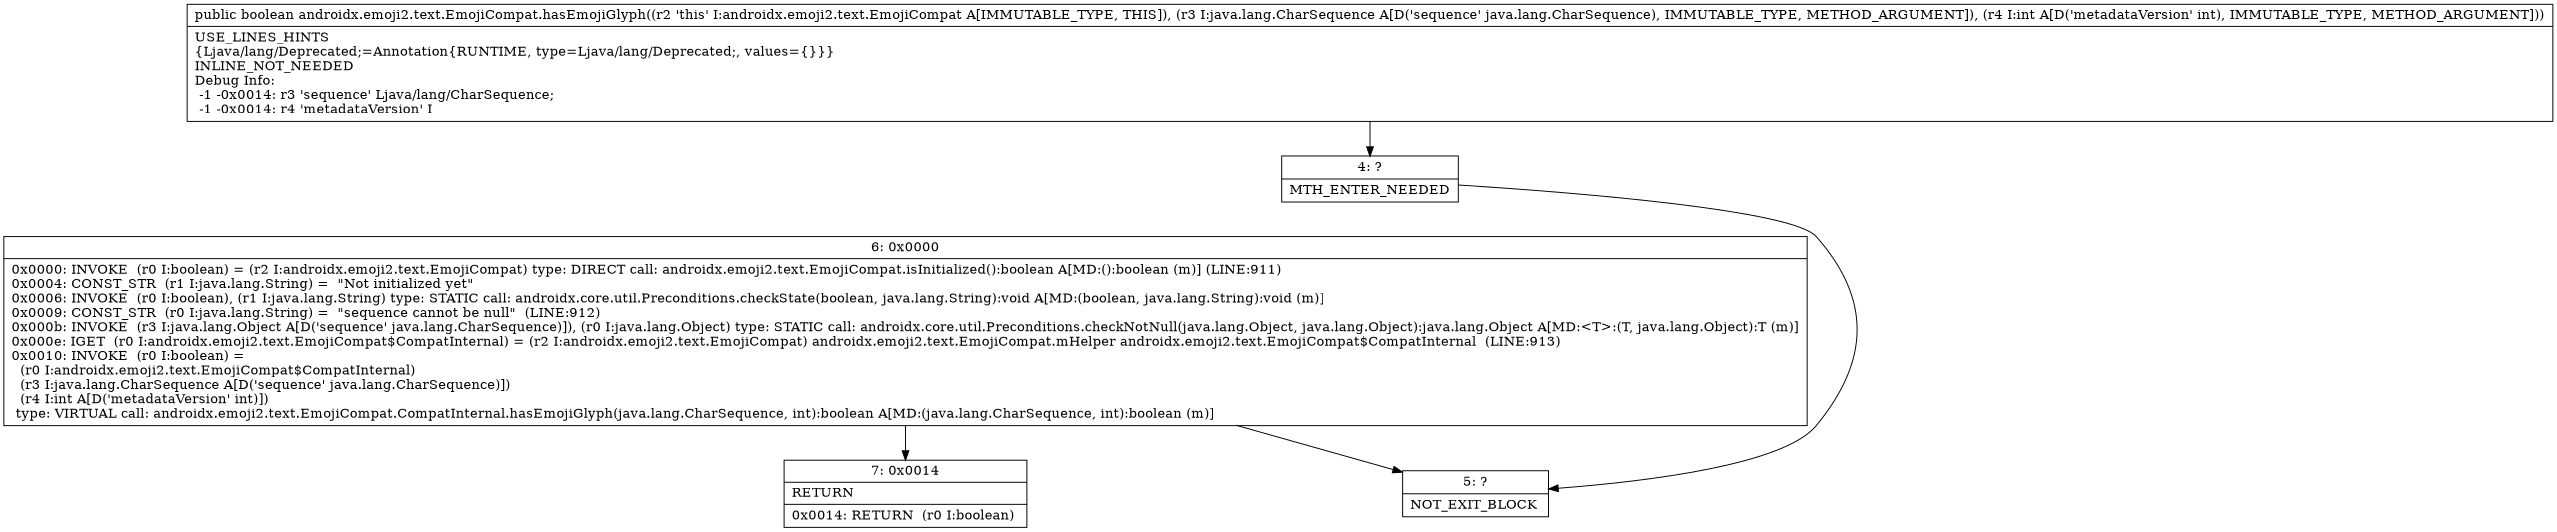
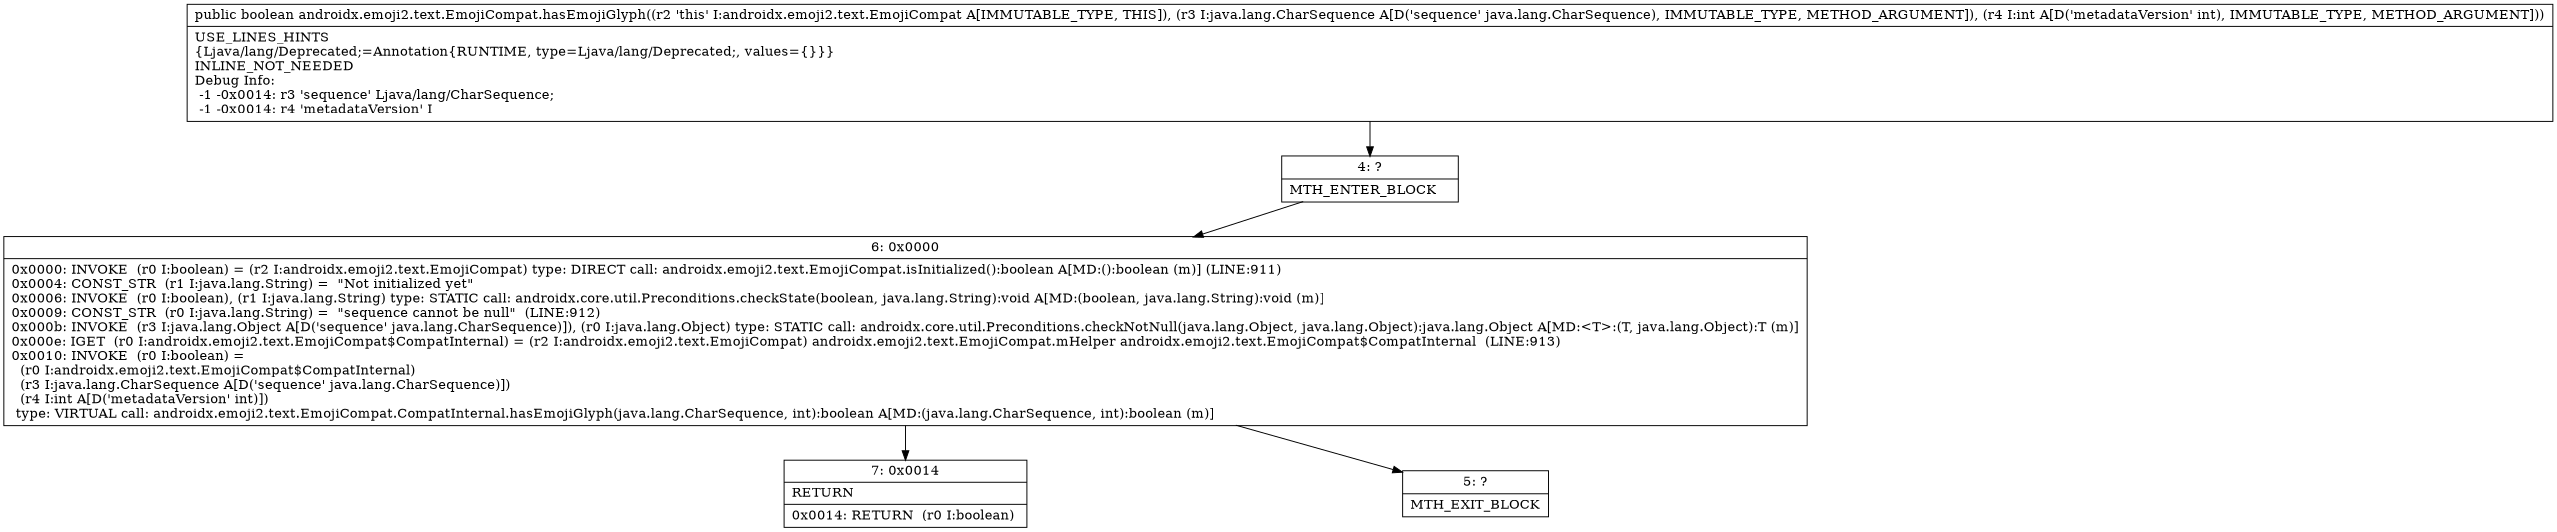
(1370, 190) -> (1363, 190)
(1848, 285) -> (1253, 218)
(1474, 505) -> (1476, 505)
